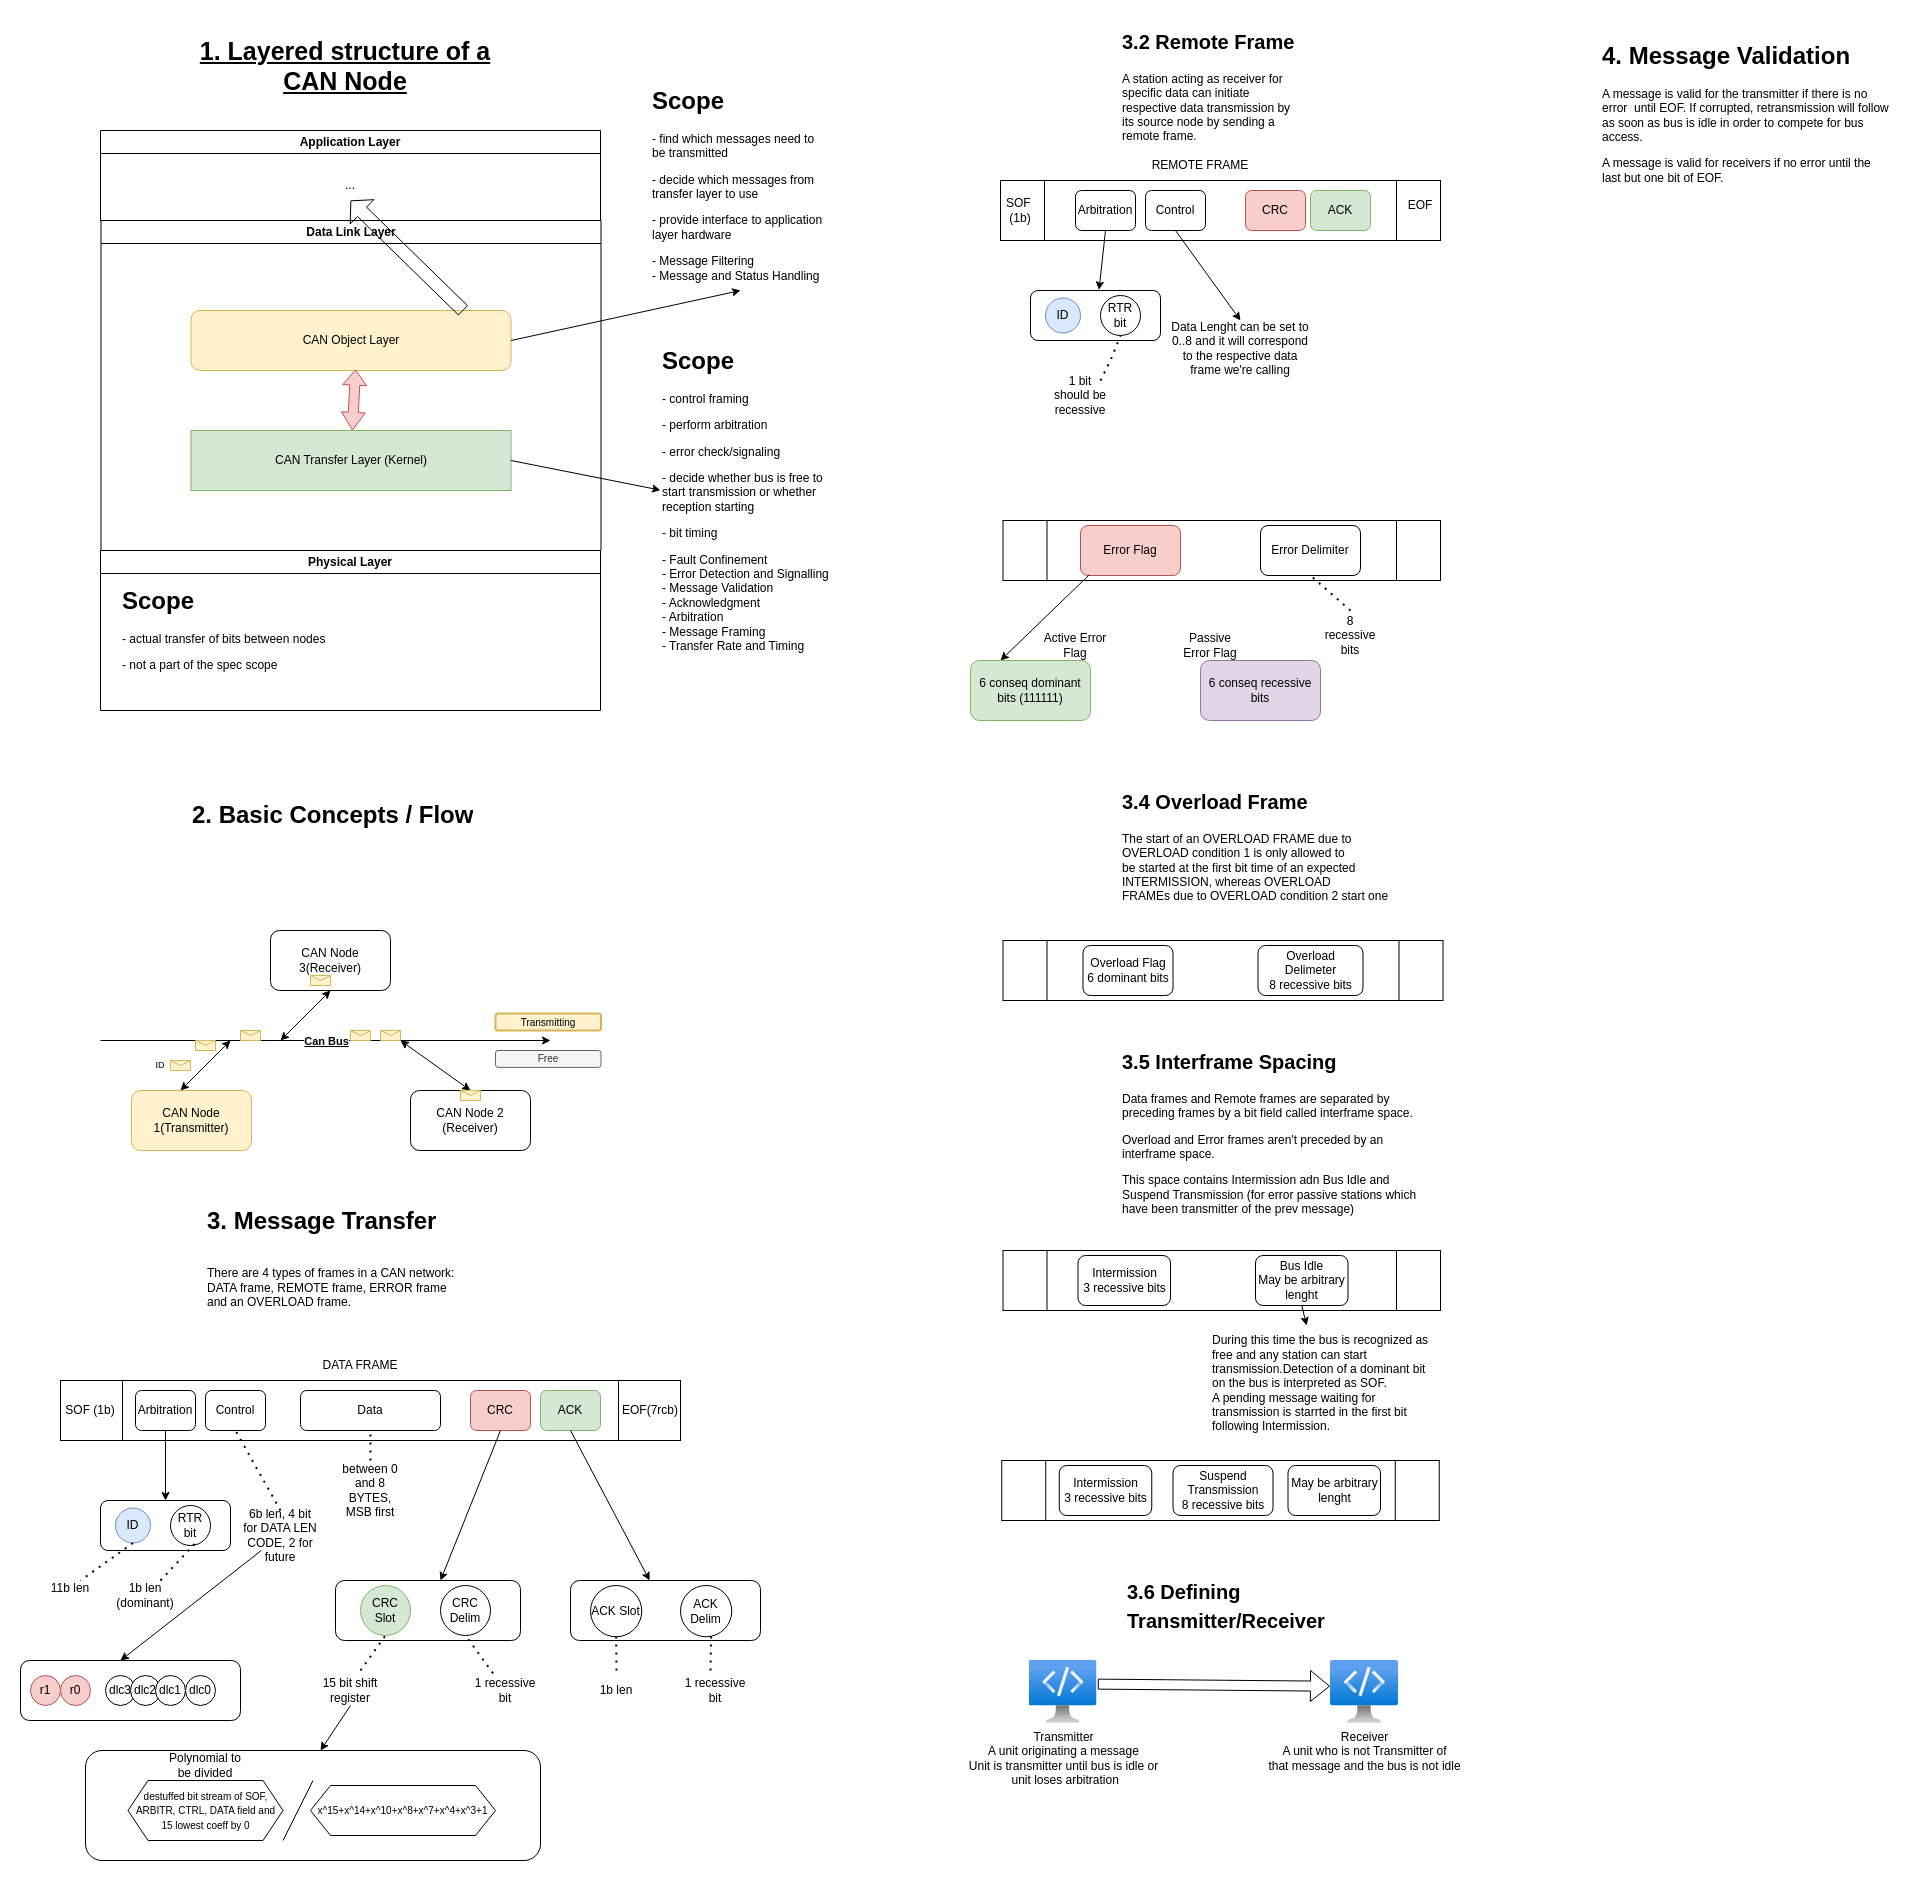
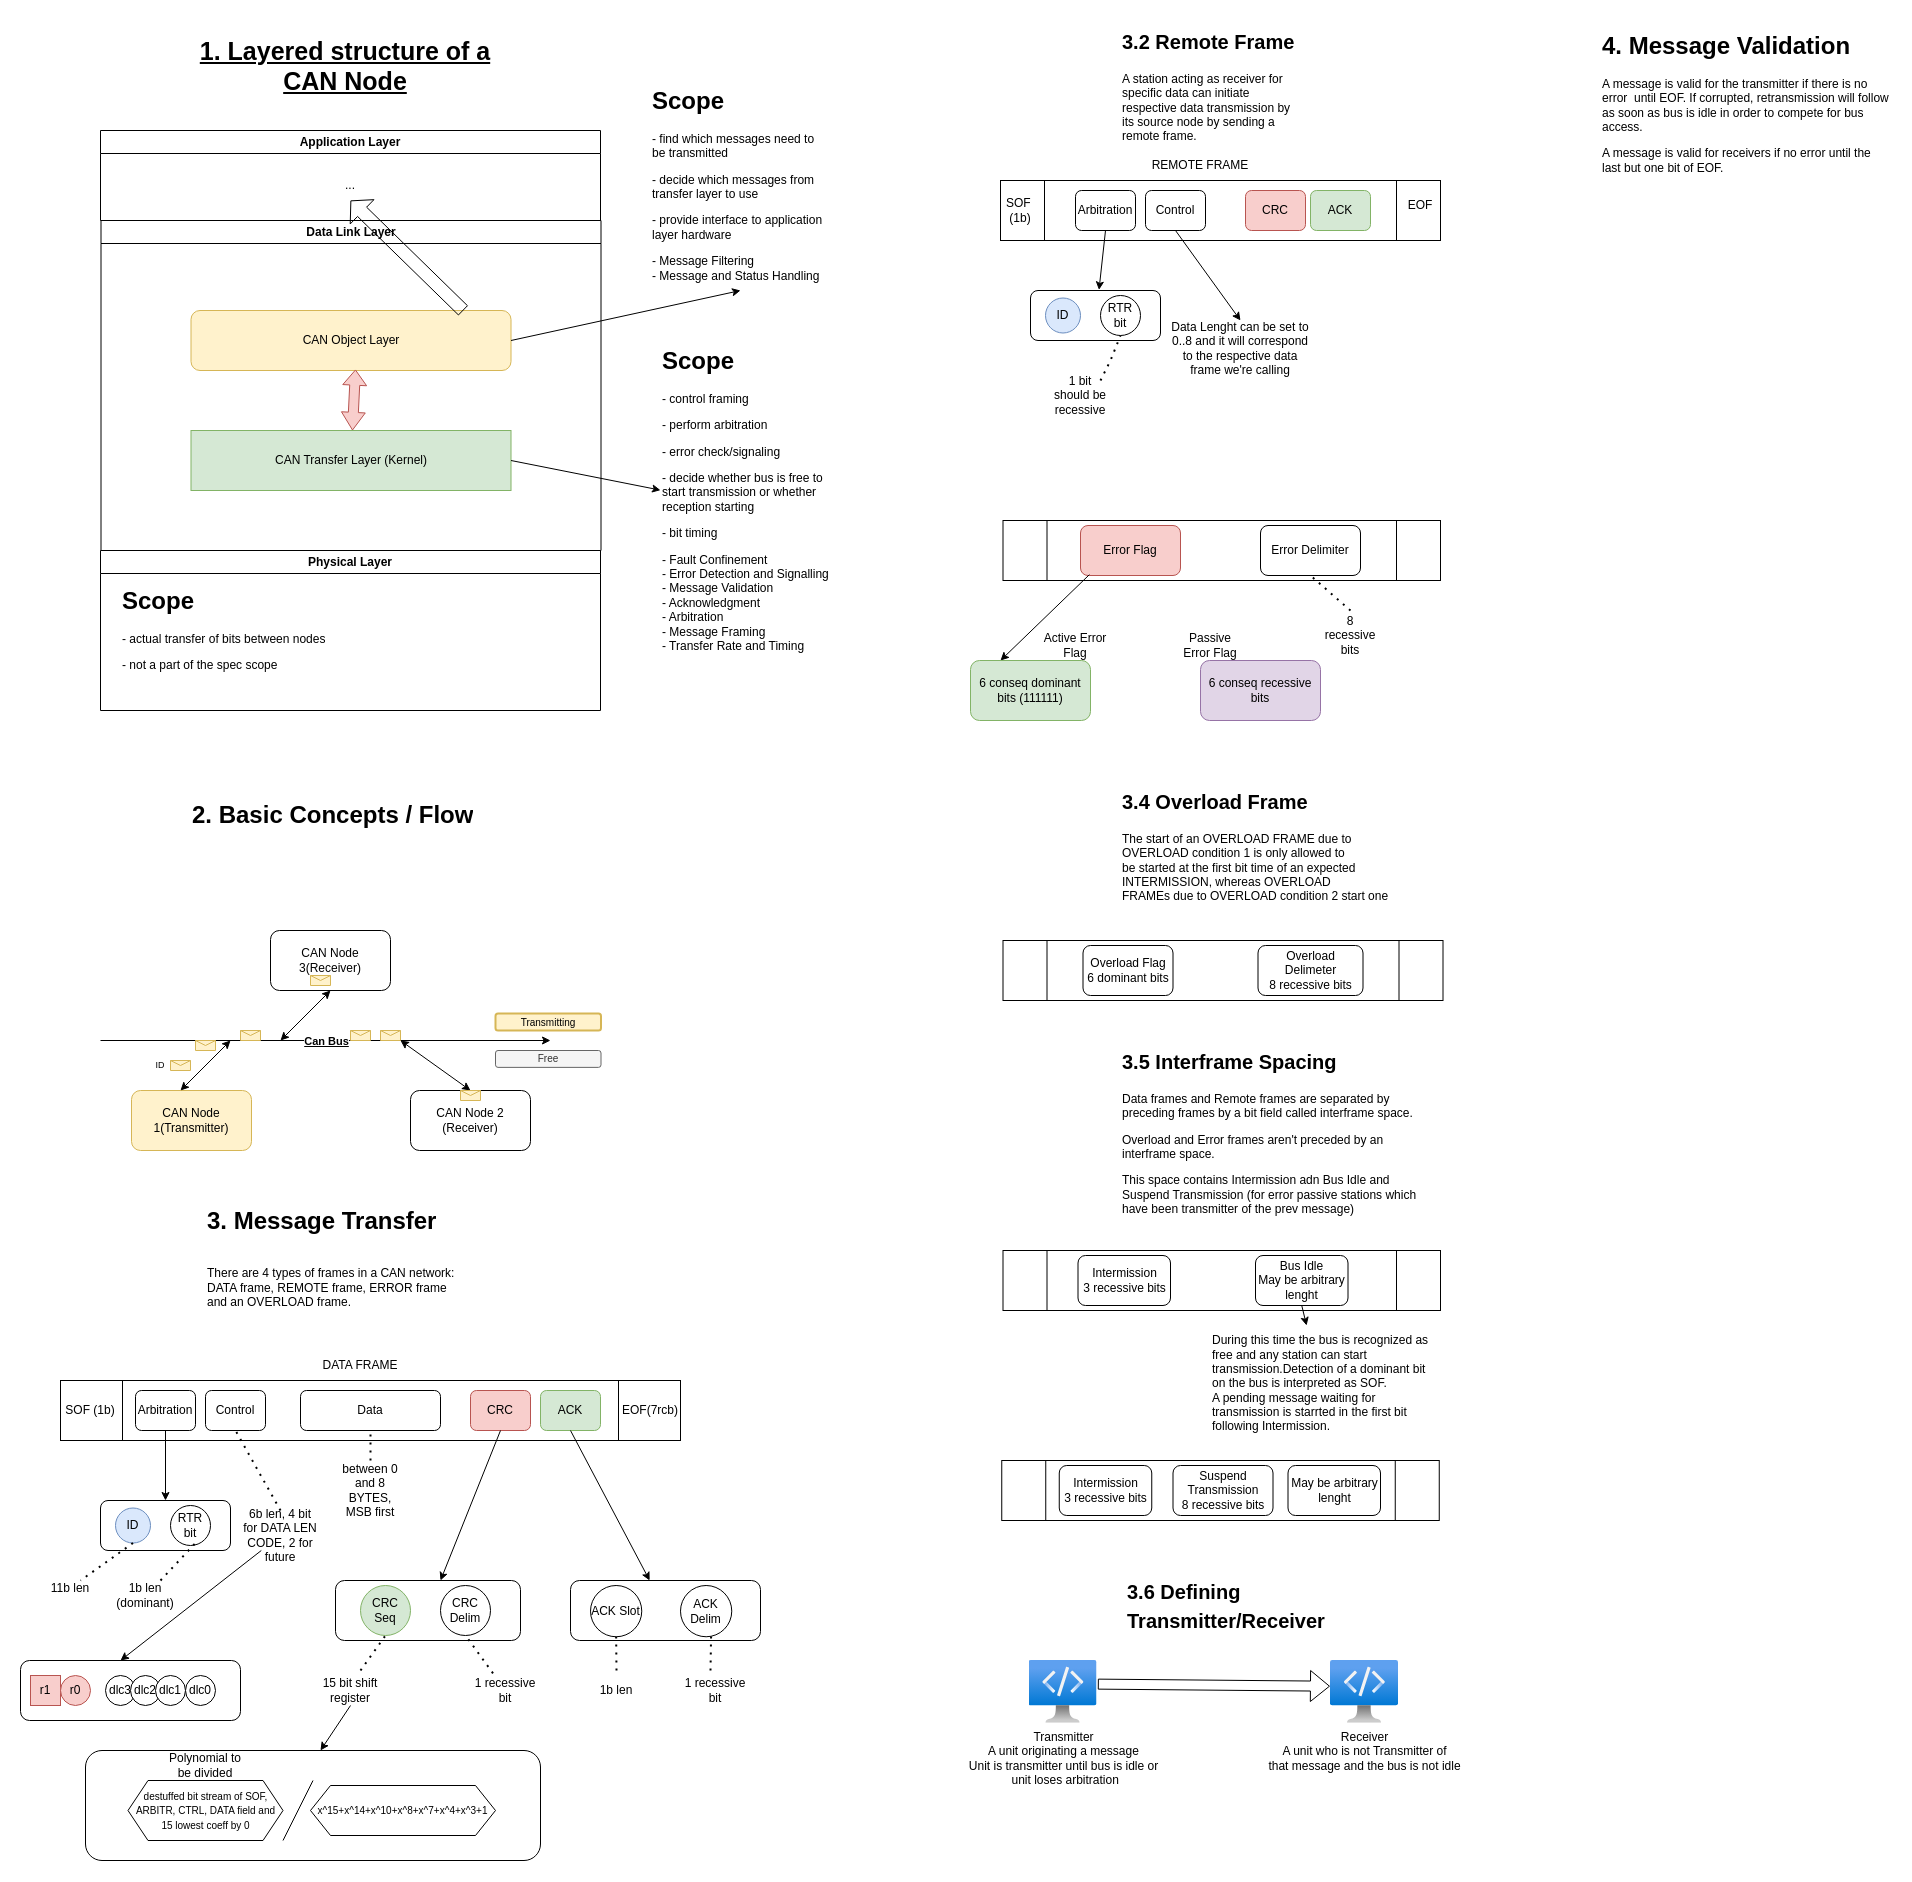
(1746, 116) -> (1746, 106)
(386, 1611) -> (386, 1611)
(46, 1691) -> (46, 1691)
